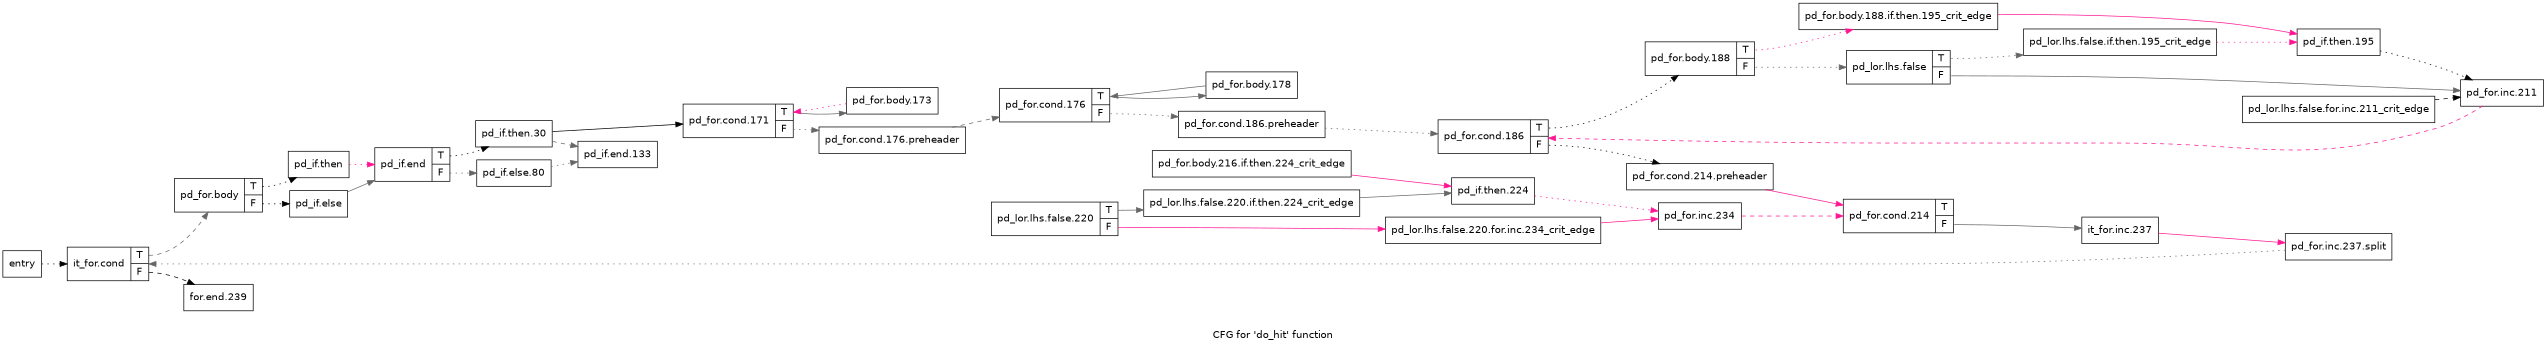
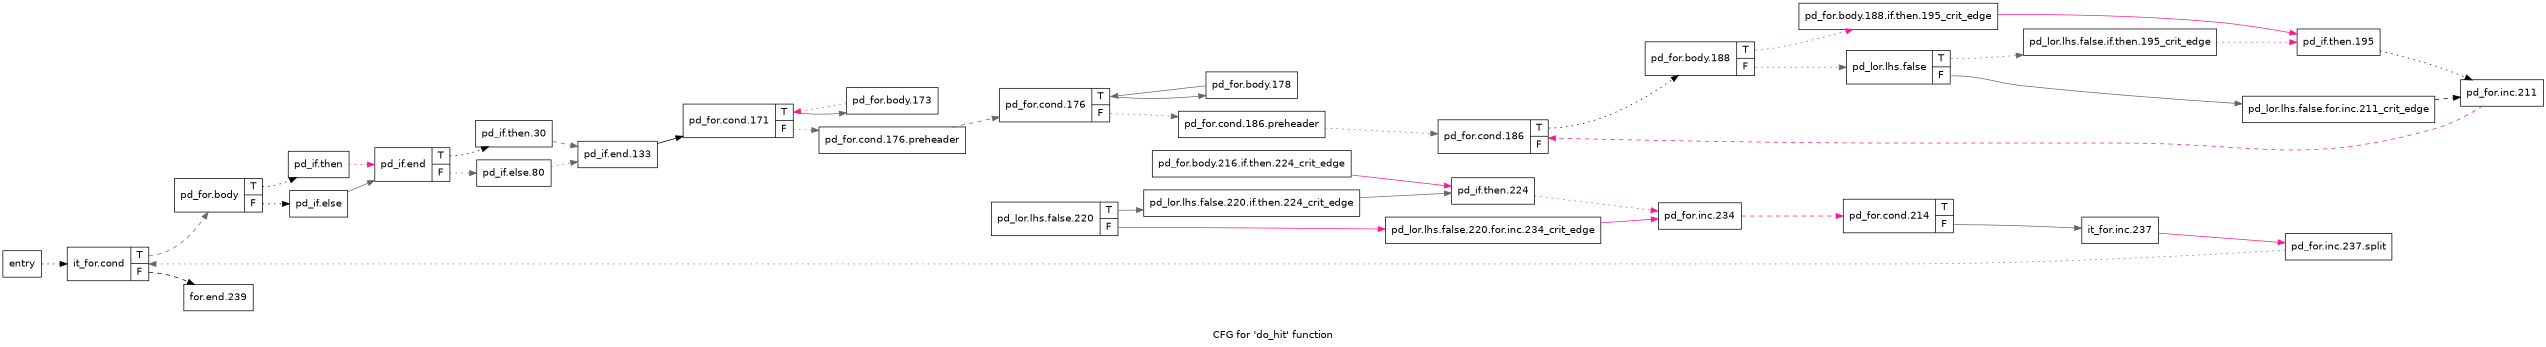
(2202, 80) -> (2093, 93)
(614, 128) -> (667, 141)
(1700, 177) -> none
